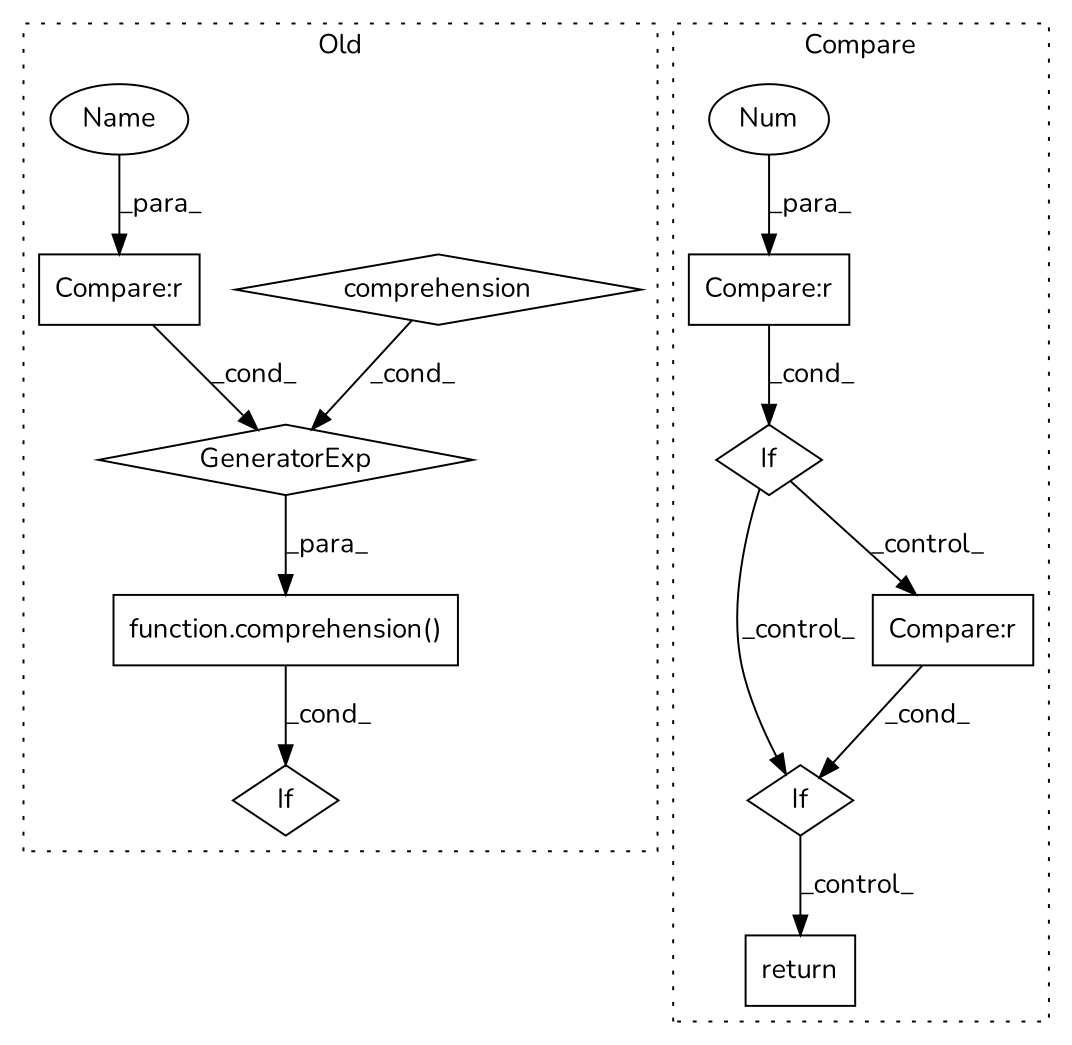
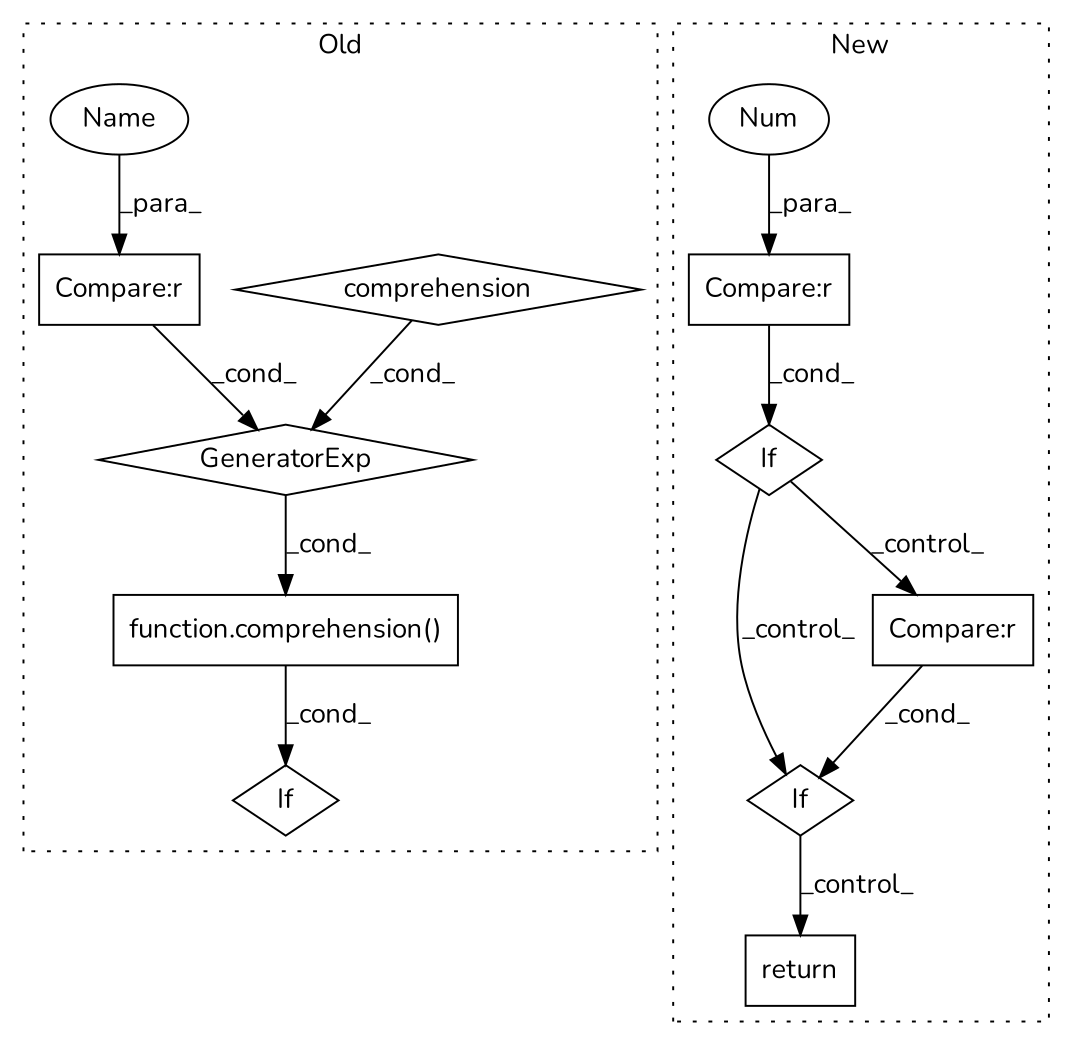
(861, 46) -> (861, 46)
(328, 545) -> (329, 545)
